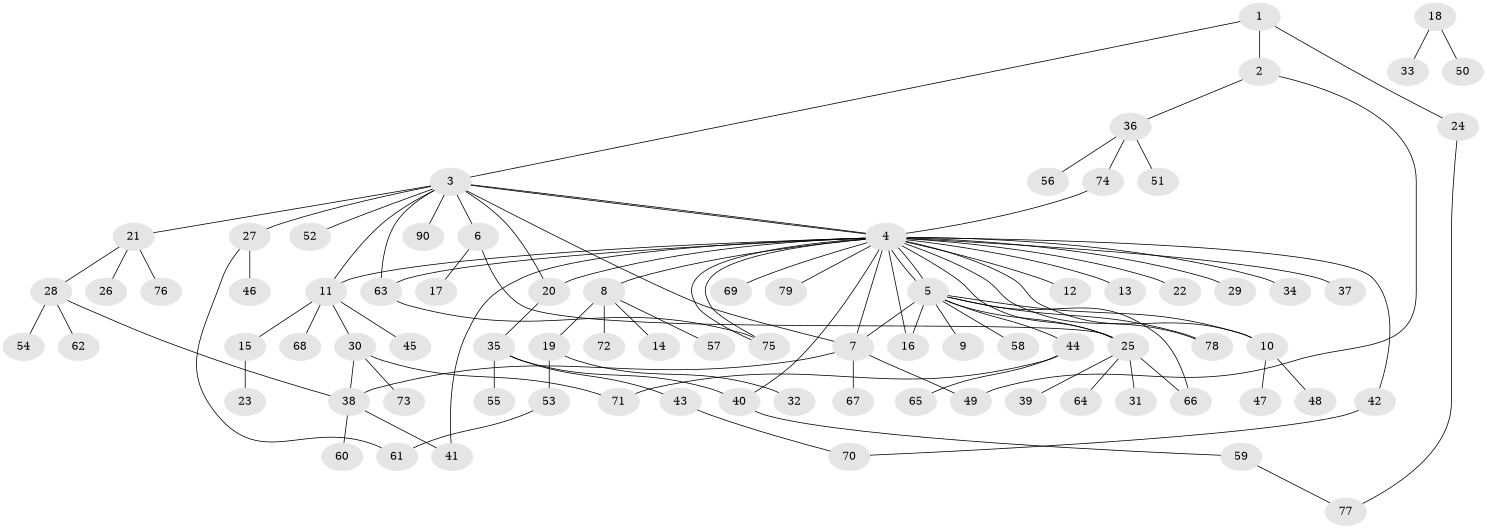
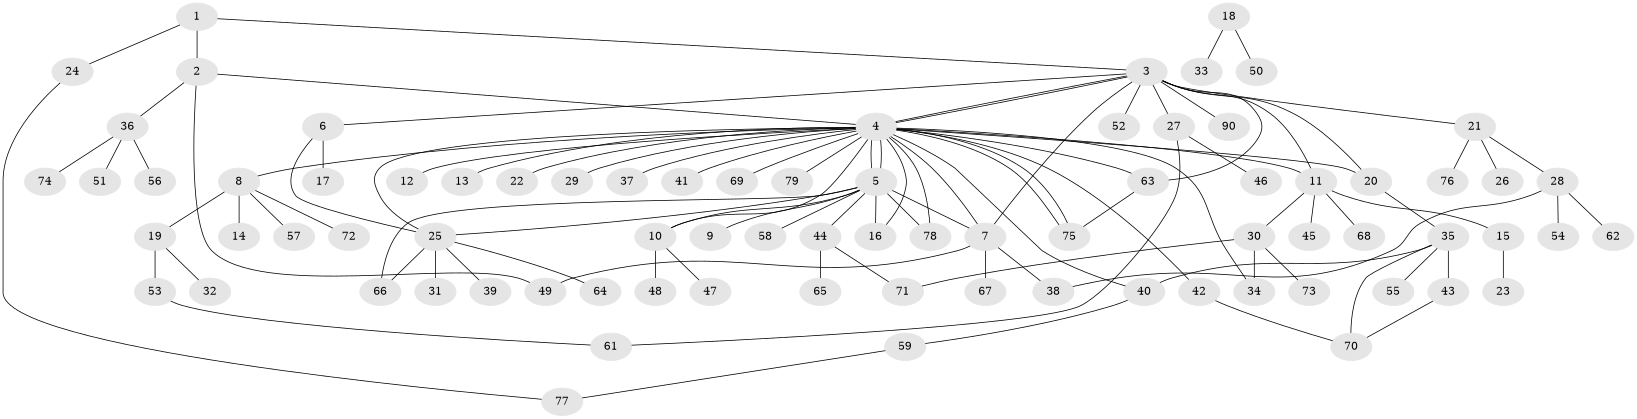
(998, 217) -> (537, 99)
none -> (1372, 273)
(352, 374) -> (1254, 269)
(401, 429) -> none
(342, 457) -> none
